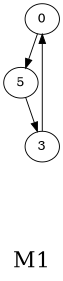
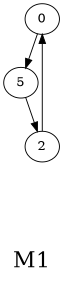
(42, 147) -> (42, 147)
